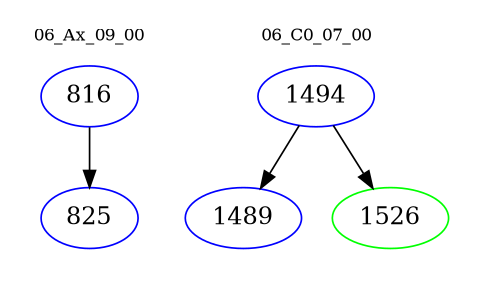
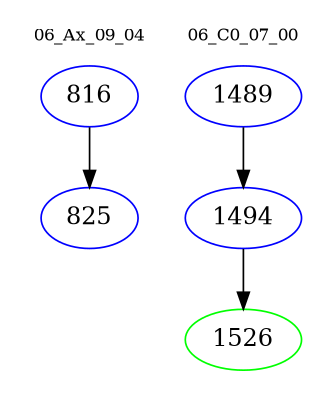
(90, 36) -> (90, 36)
(284, 150) -> (243, 149)
